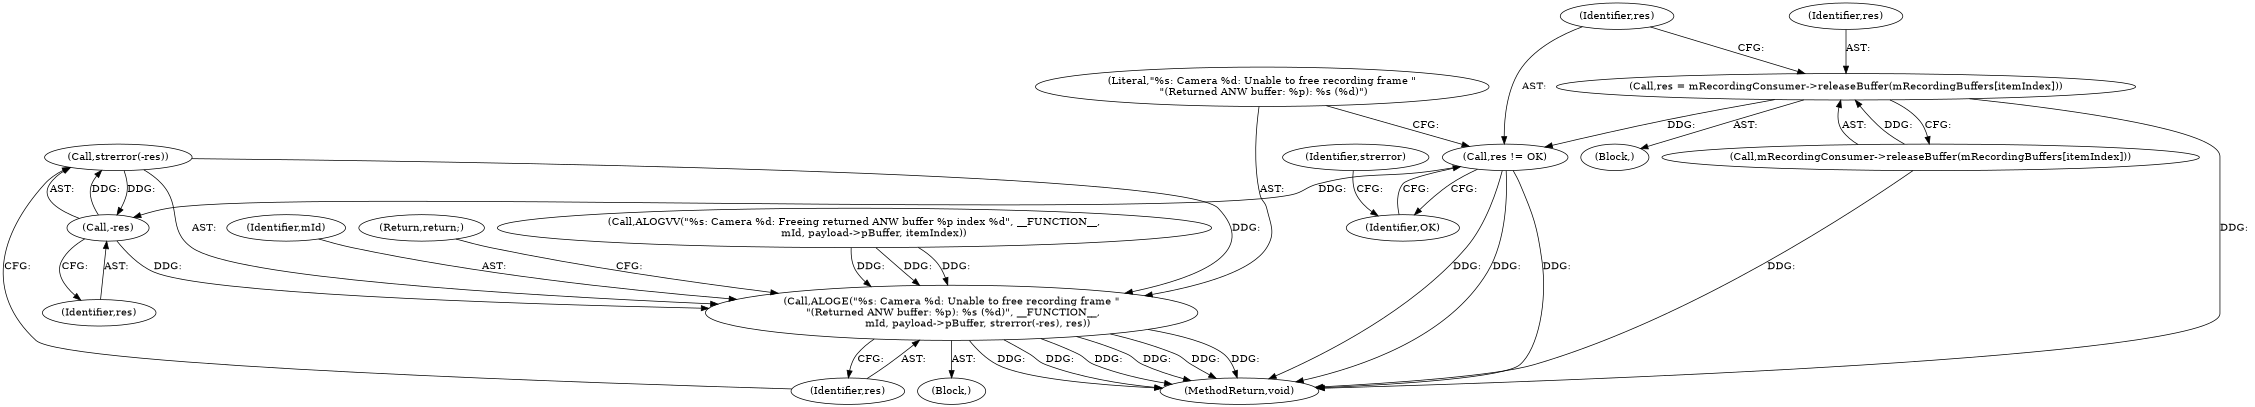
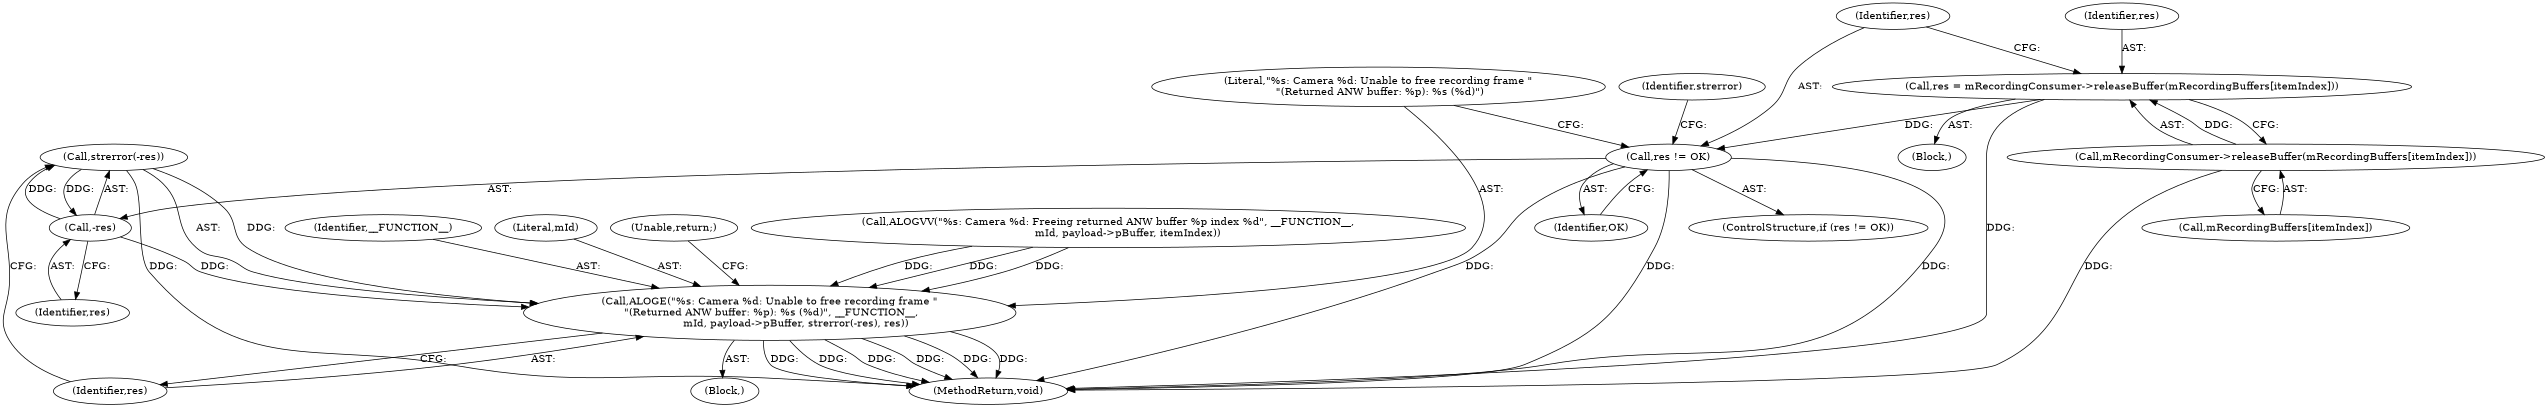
(1334, 189) -> (502, 189)
(1466, 189) -> (1597, 189)
(1356, 194) -> (1682, 118)
(286, 228) -> (546, 228)
none -> (383, 228)
(422, 228) -> (674, 228)
none -> (1808, 228)
none -> (2276, 228)
none -> (485, 370)
